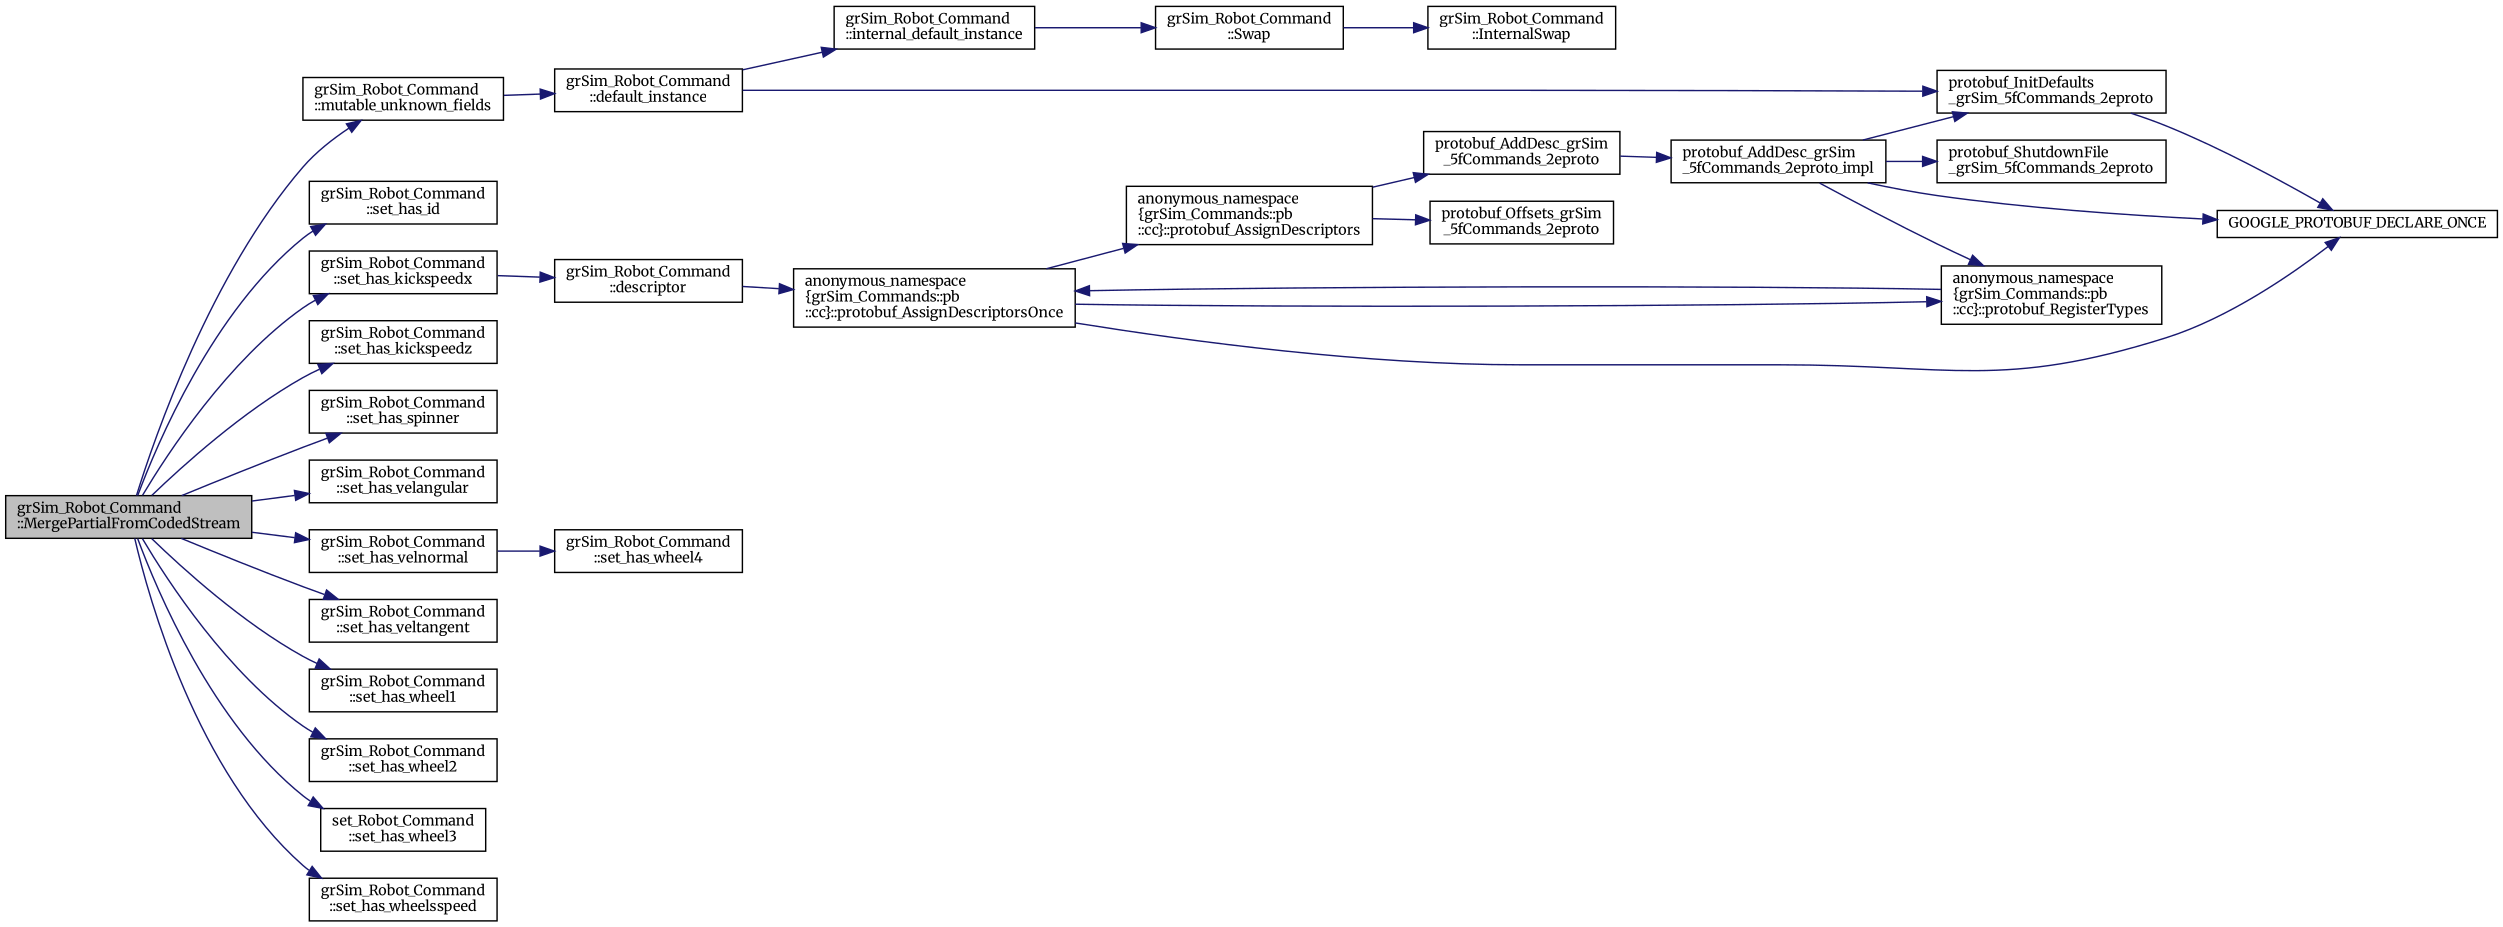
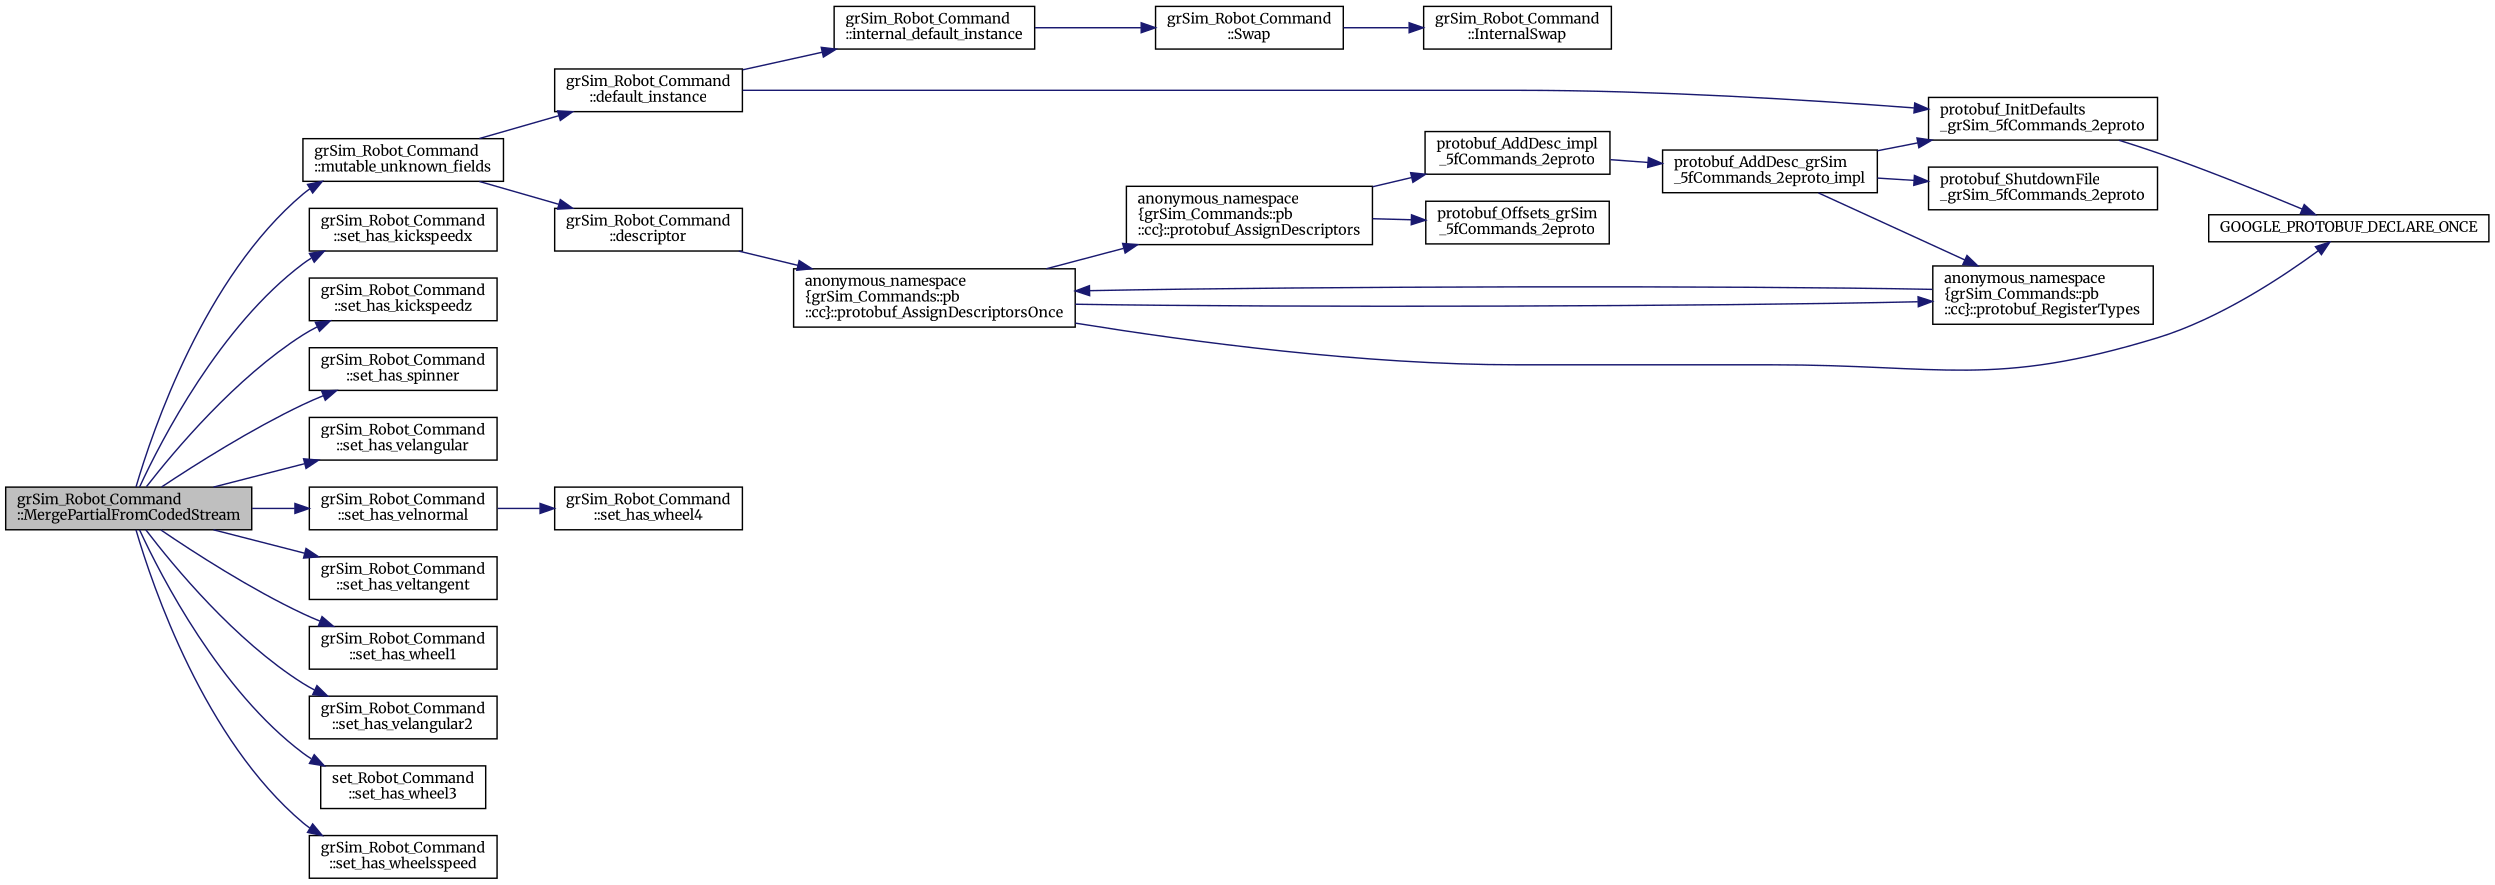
(1522, 153) -> (1518, 153)
(403, 203) -> none
(2034, 207) -> none
(519, 276) -> (519, 193)
(403, 760) -> (403, 718)
